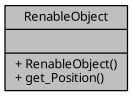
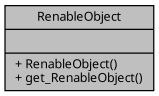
(60, 78) -> (79, 78)
